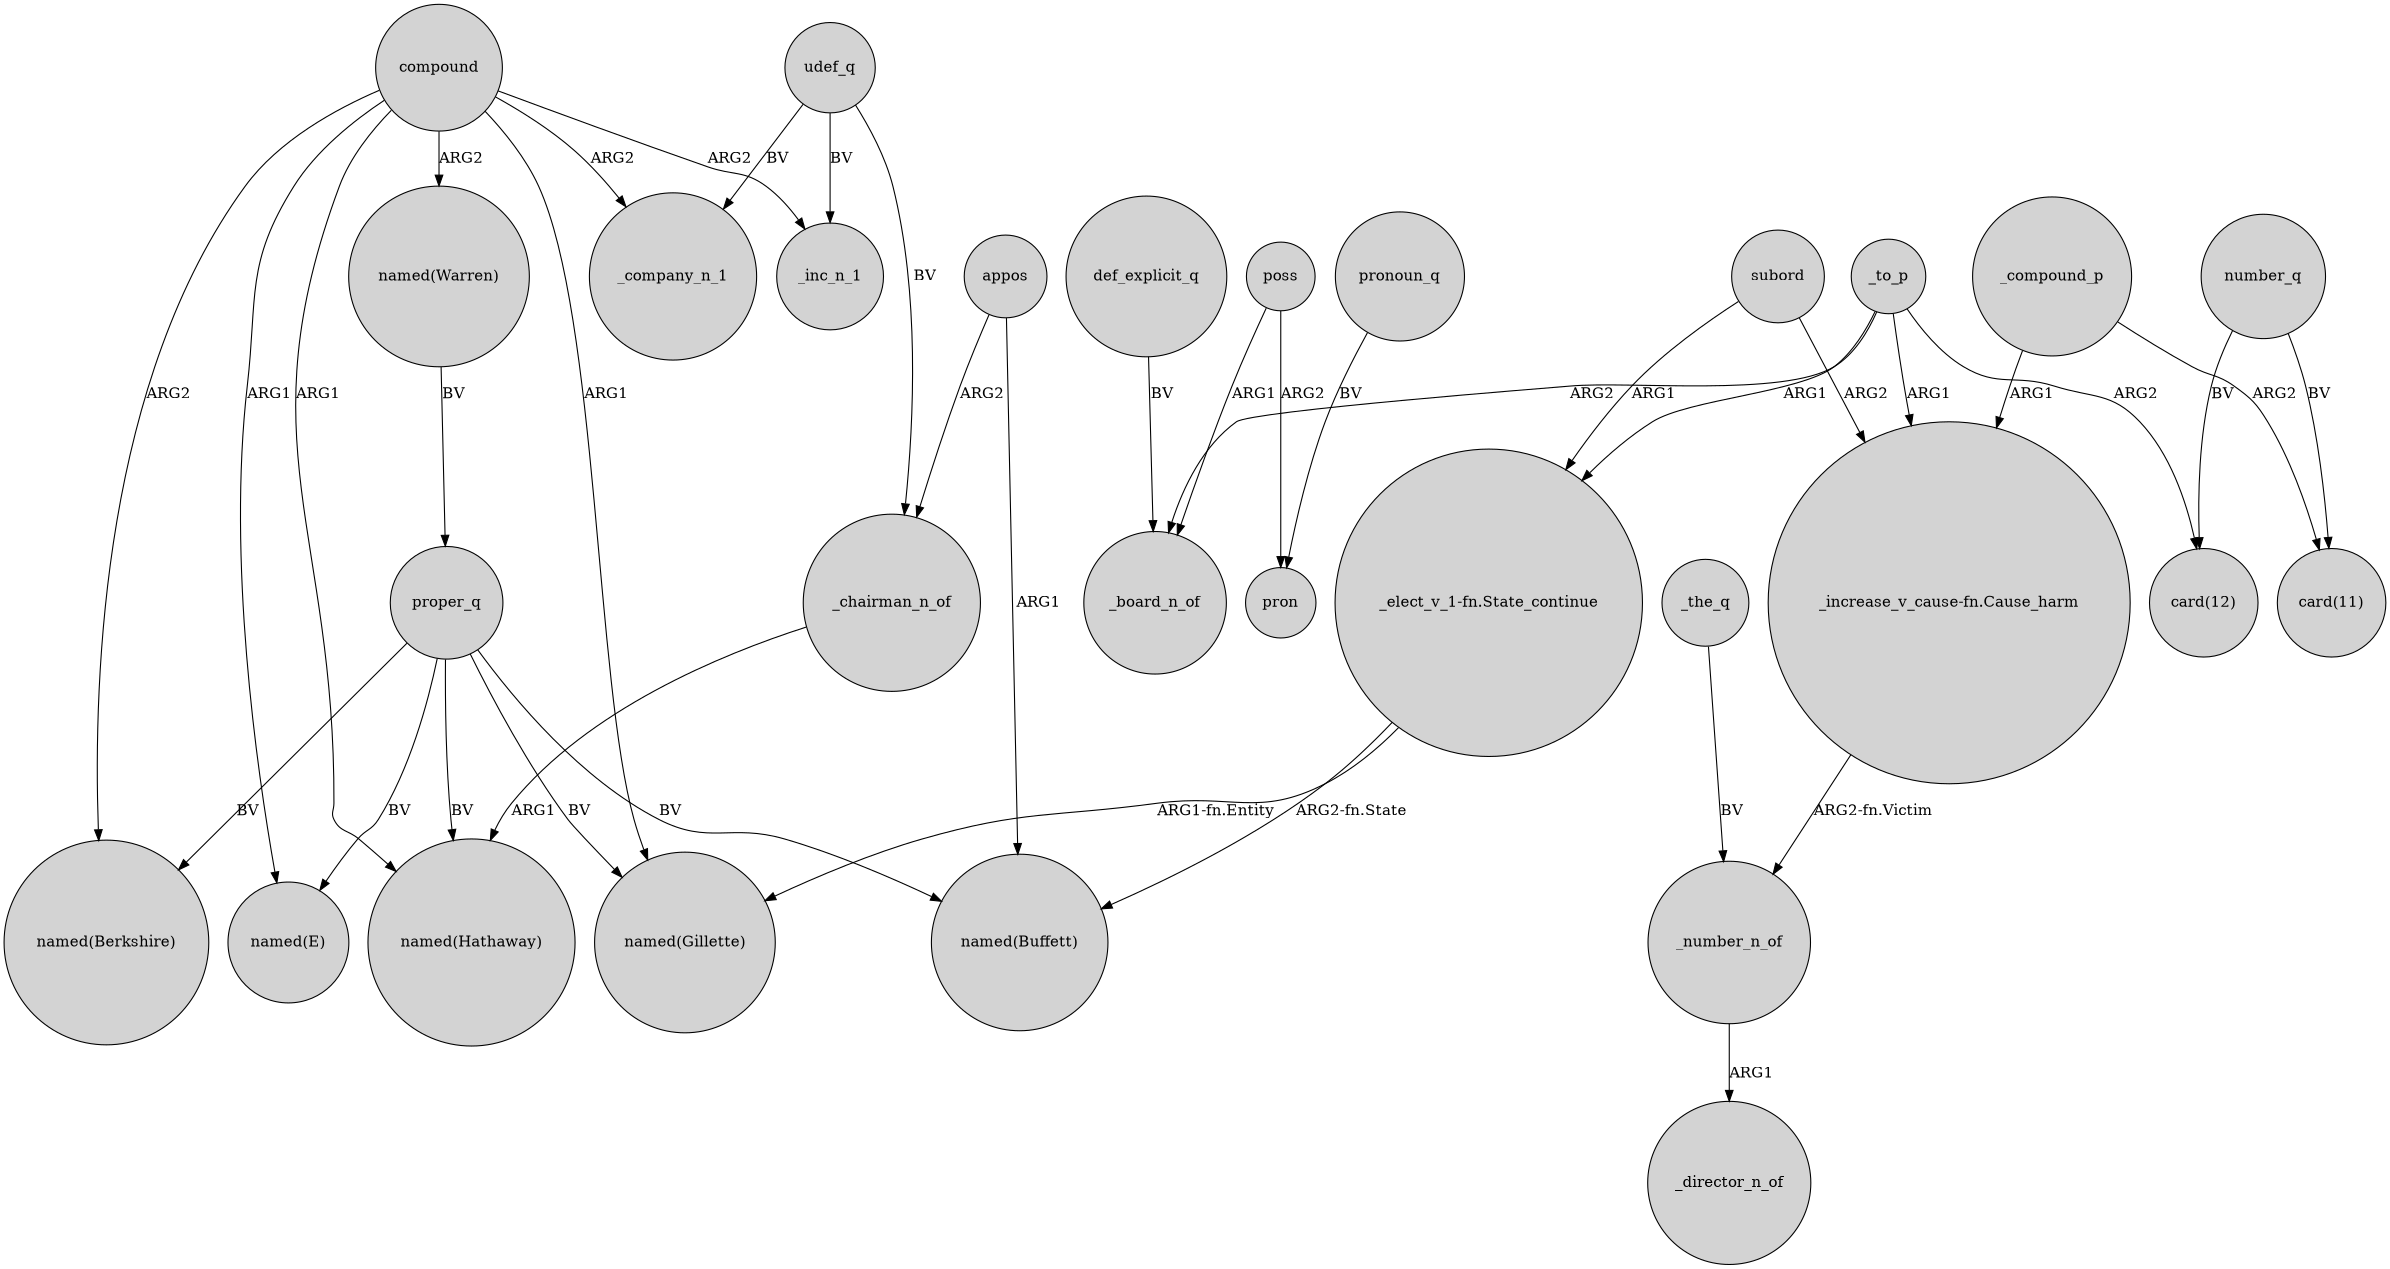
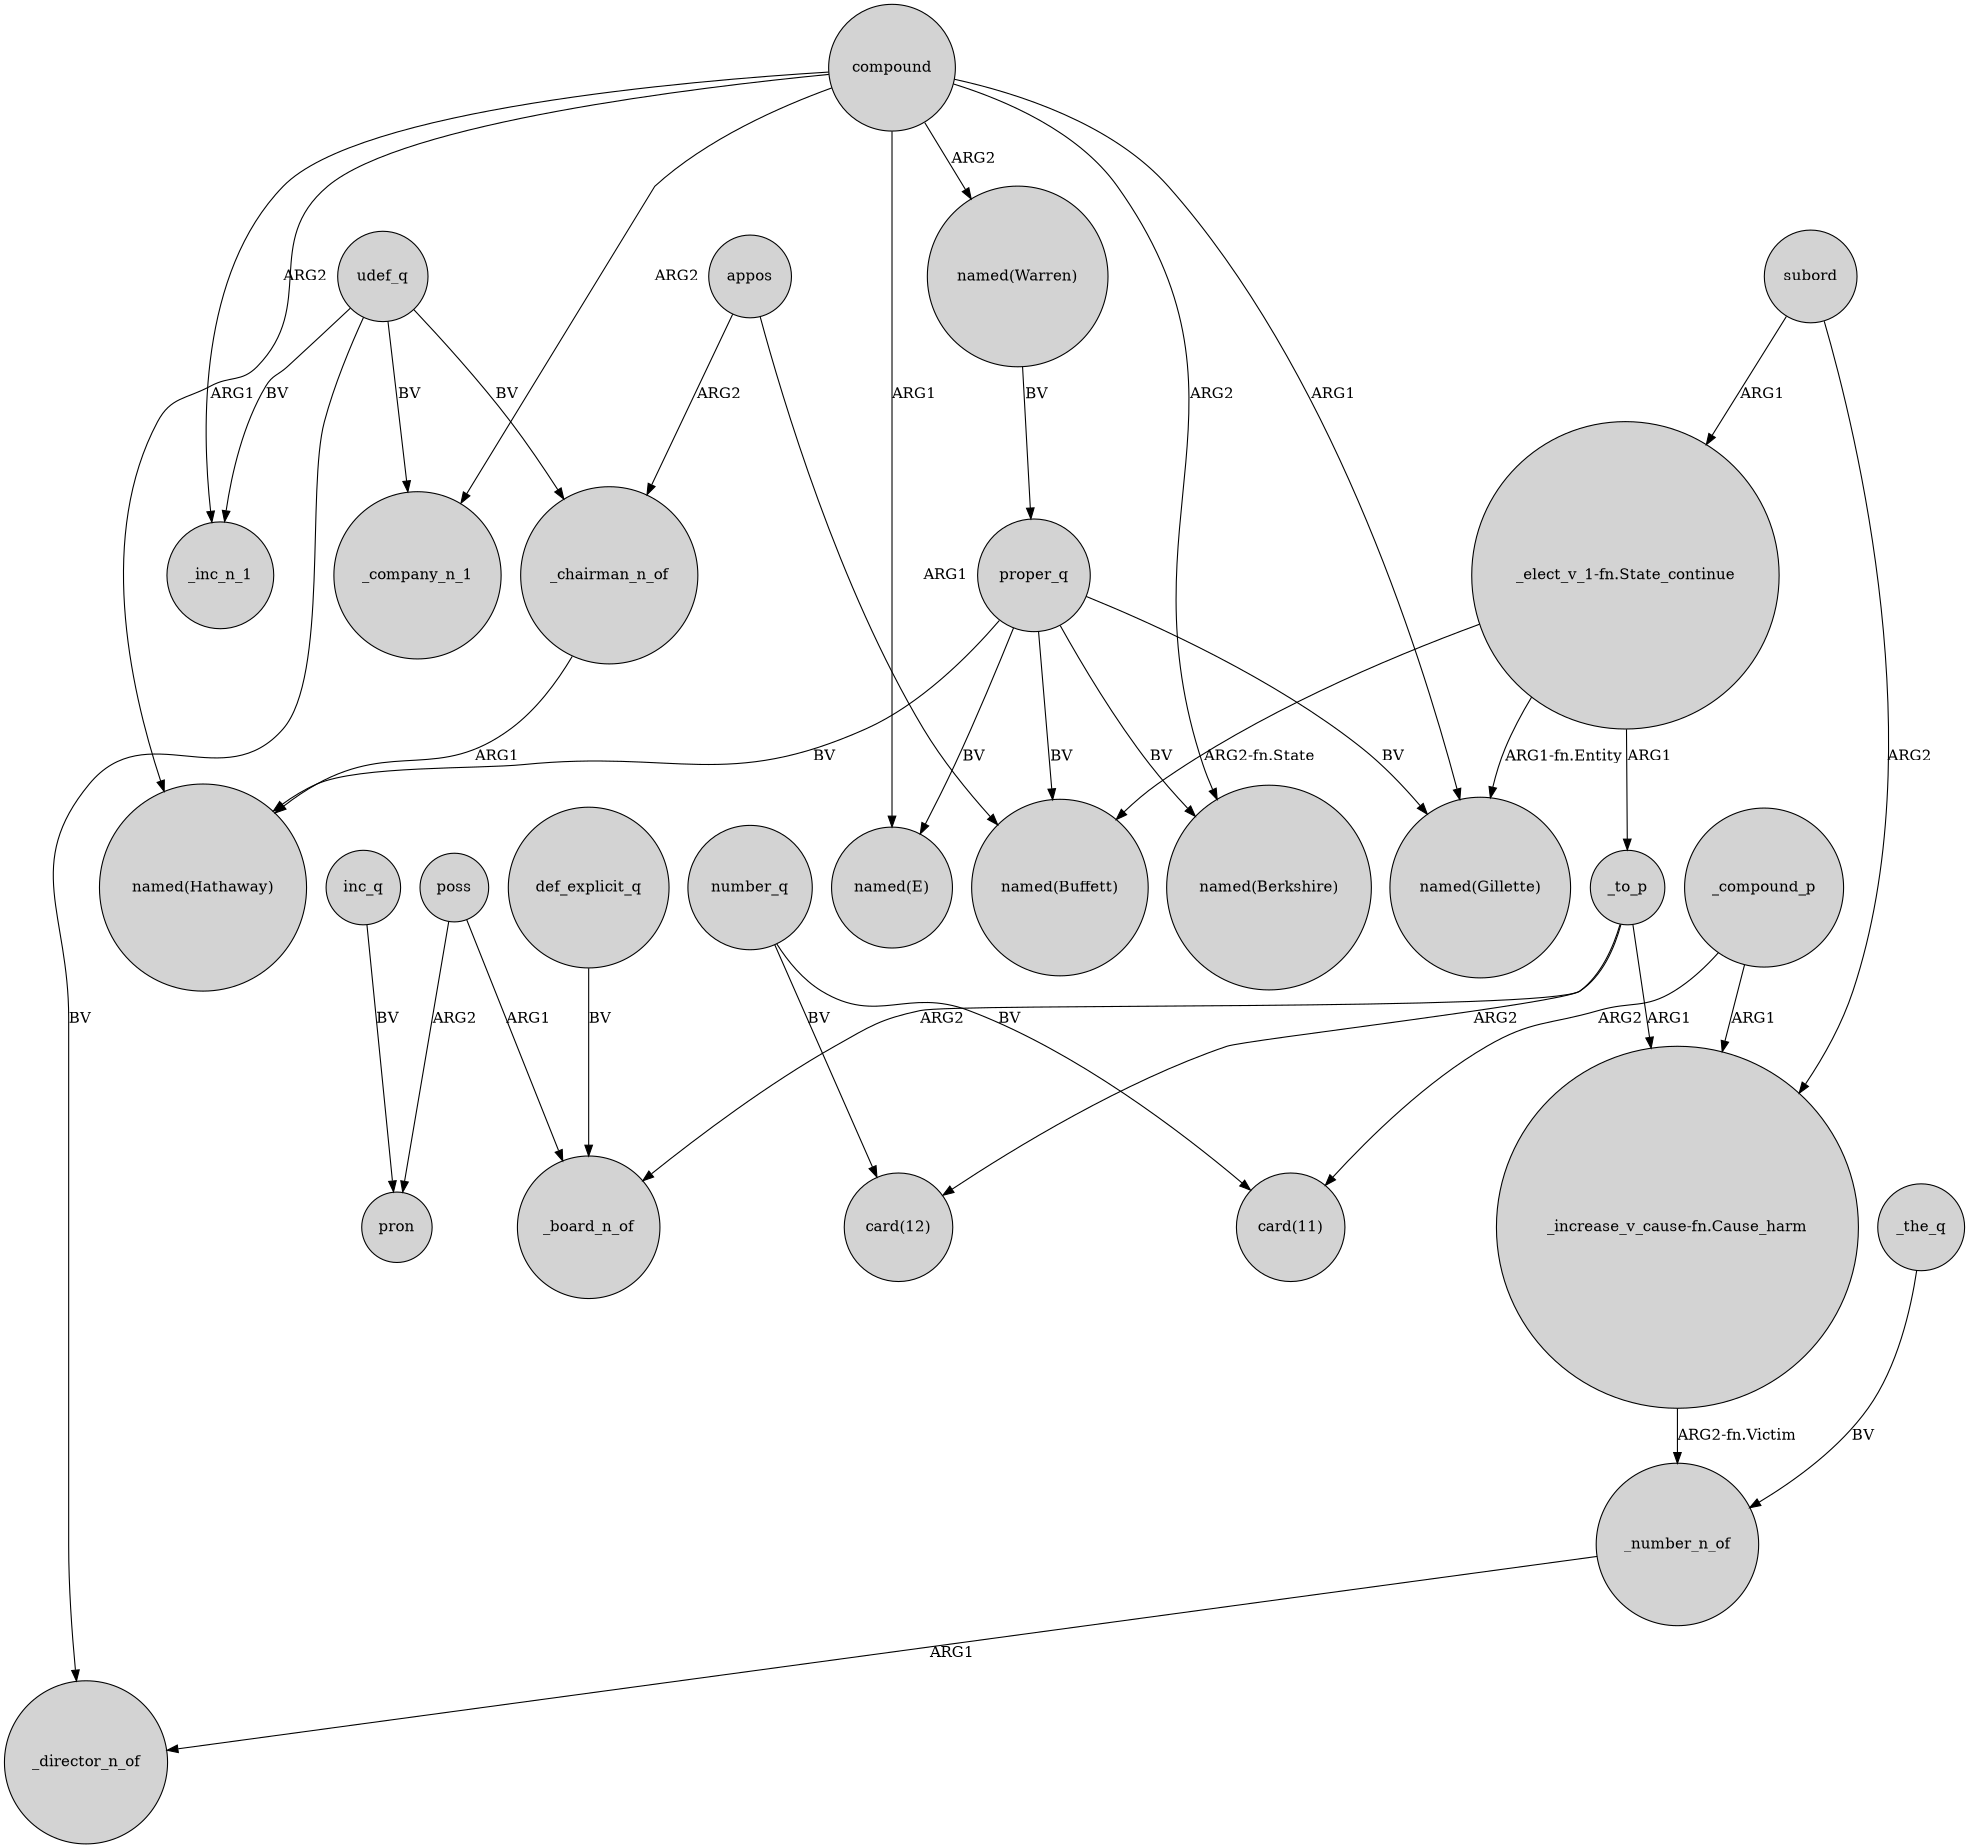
(1400, 276) -> (363, 888)
(1738, 397) -> (1627, 784)
none -> (56, 905)
